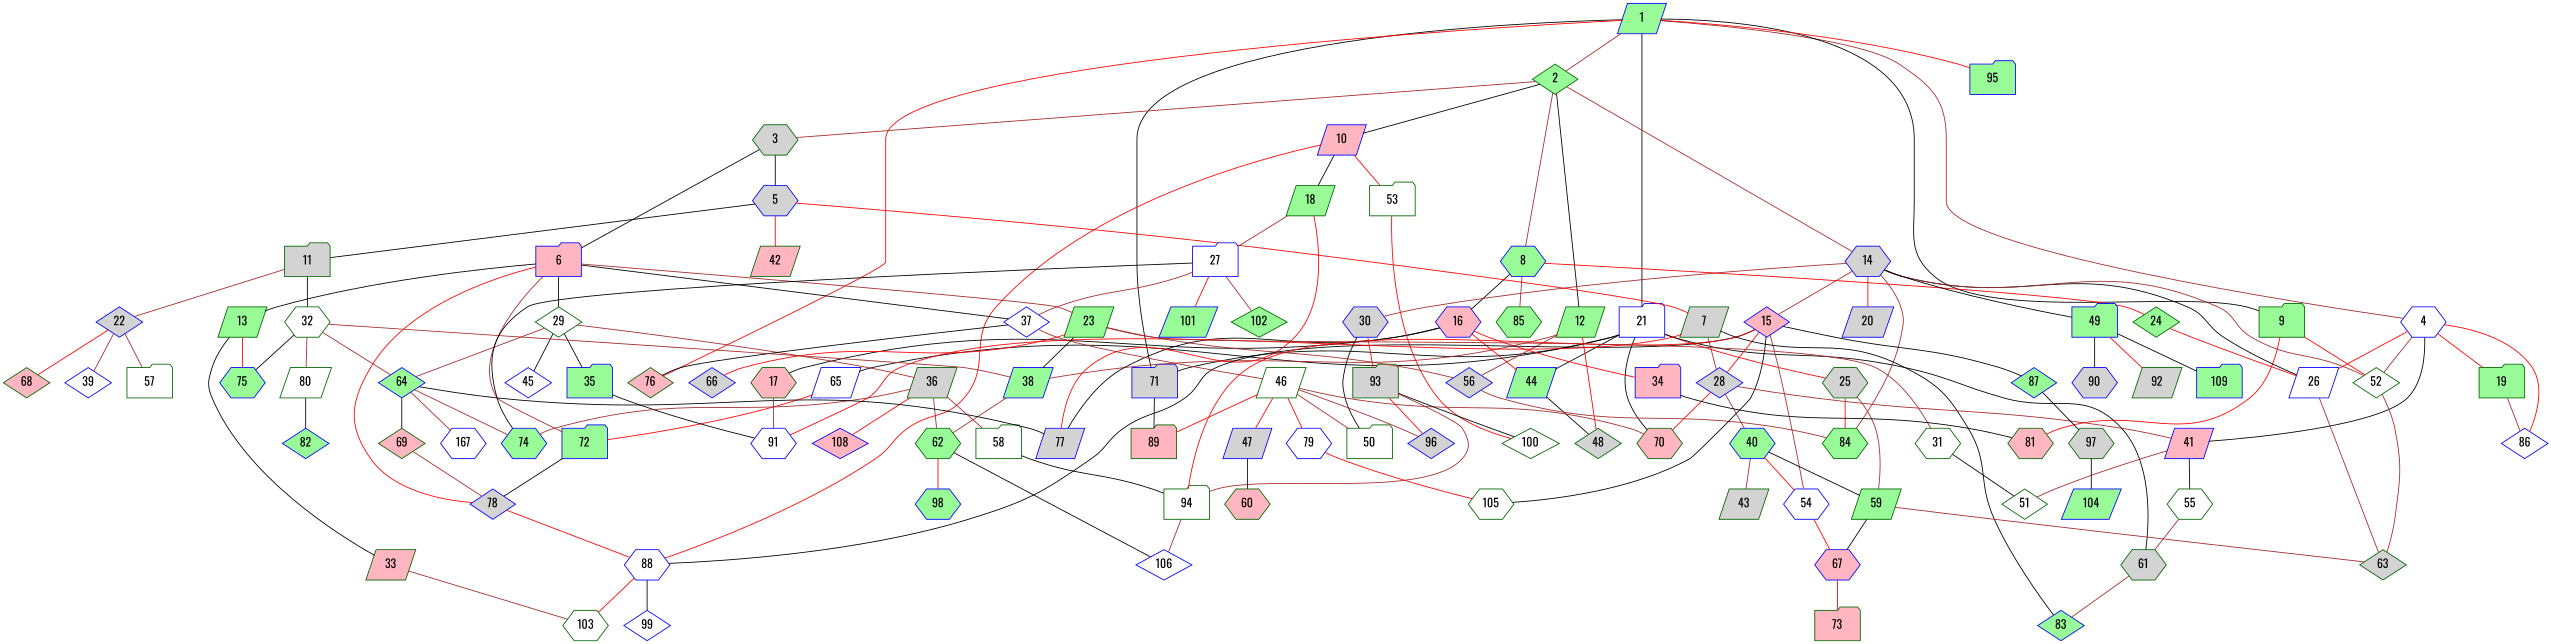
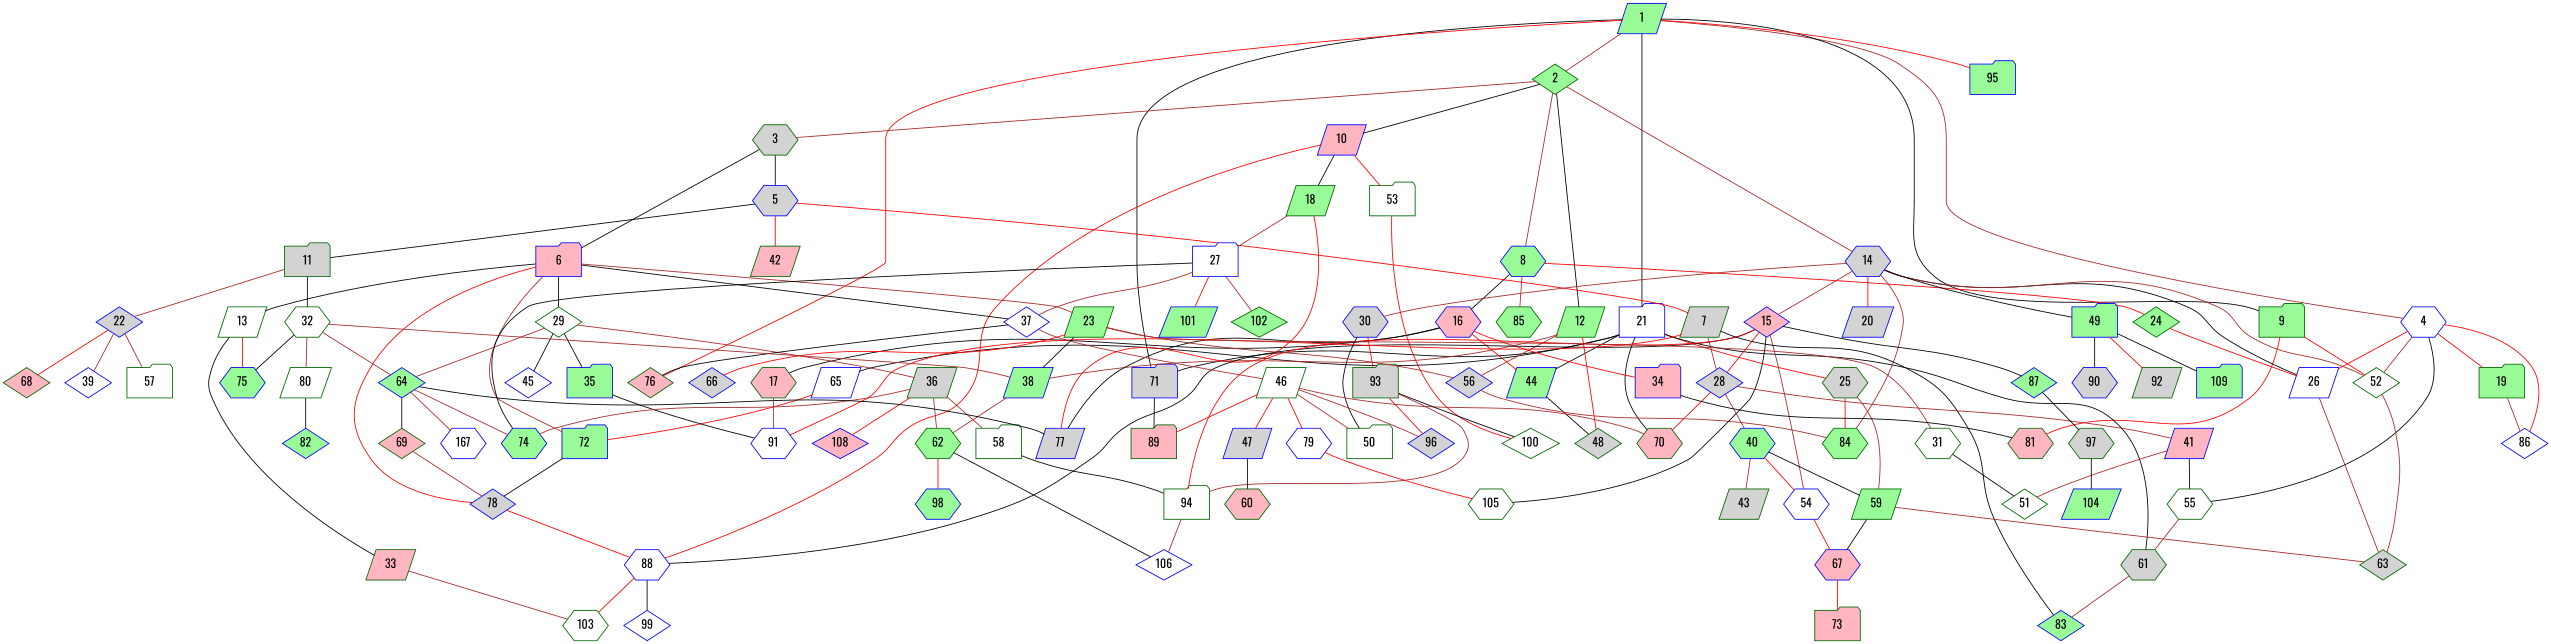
(242, 322) -> (242, 322)
(2342, 423) -> (2358, 458)
